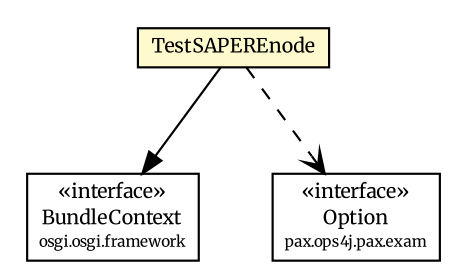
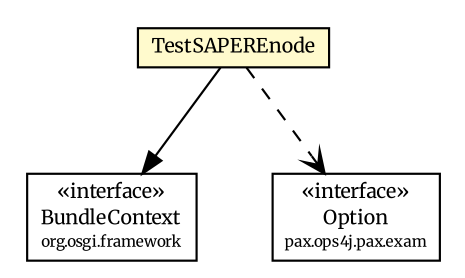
(113, 242) -> (112, 242)
